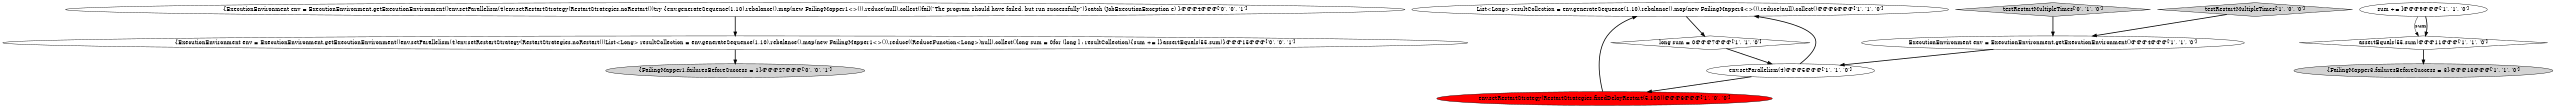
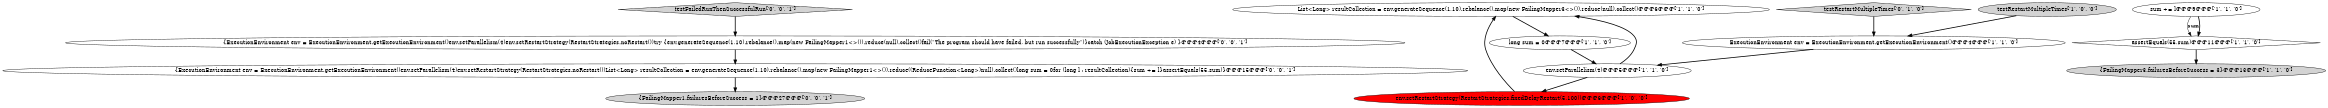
none -> (735, 10)
(2255, 10) -> (2047, 10)
(1710, 43) -> (1560, 43)
